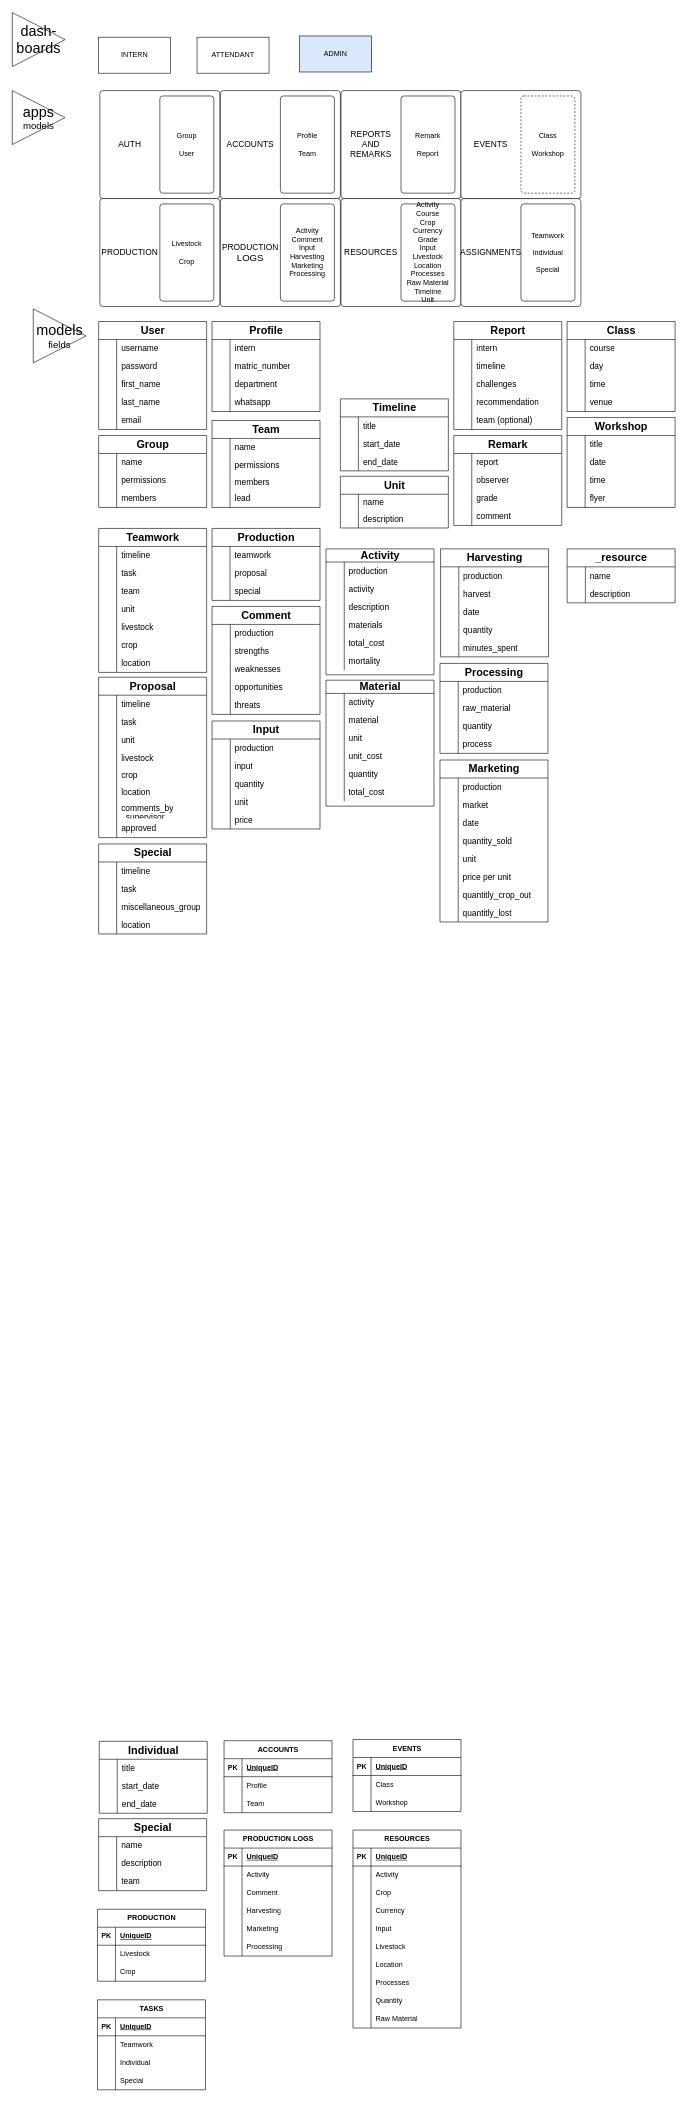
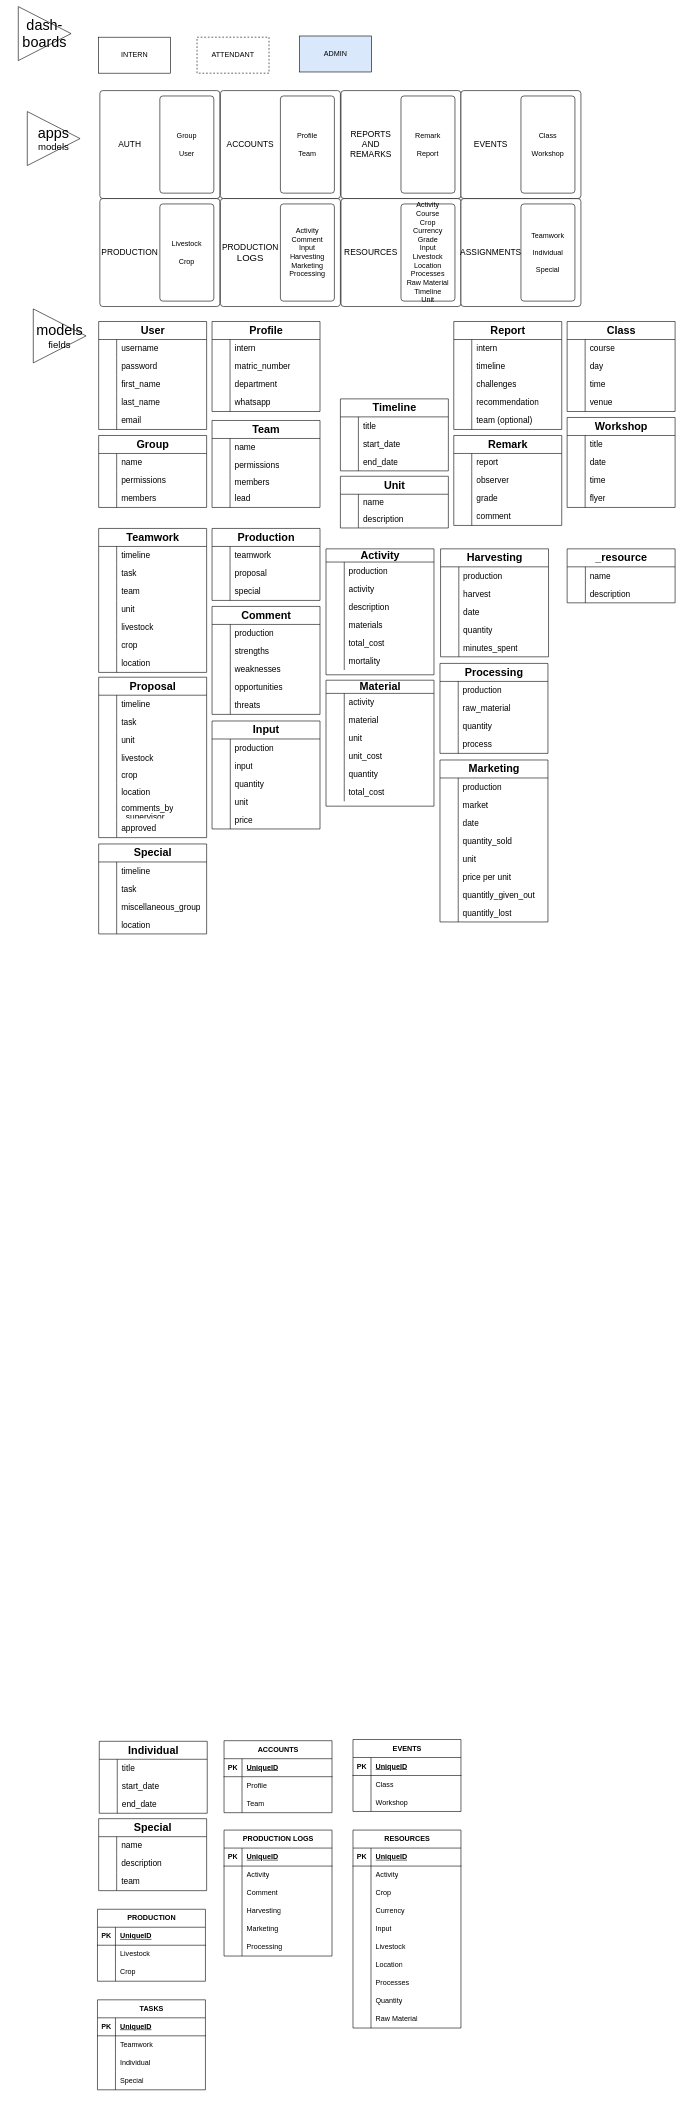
(39, 39) -> (45, 33)
(233, 55) -> (233, 55)
(39, 117) -> (54, 138)
(548, 144) -> (548, 144)
(497, 895) -> (498, 895)
